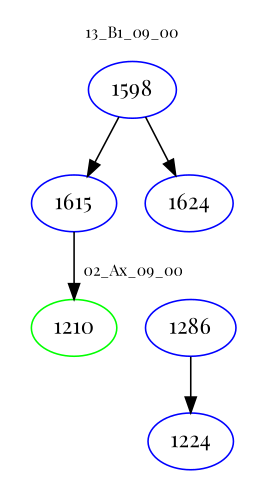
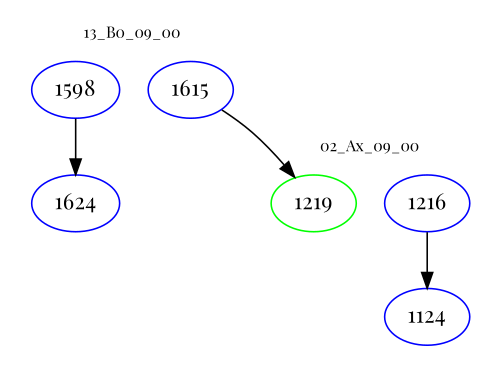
(132, 34) -> (132, 34)
(107, 140) -> none
(74, 328) -> (314, 203)
(191, 328) -> (427, 203)
(191, 441) -> (427, 317)
